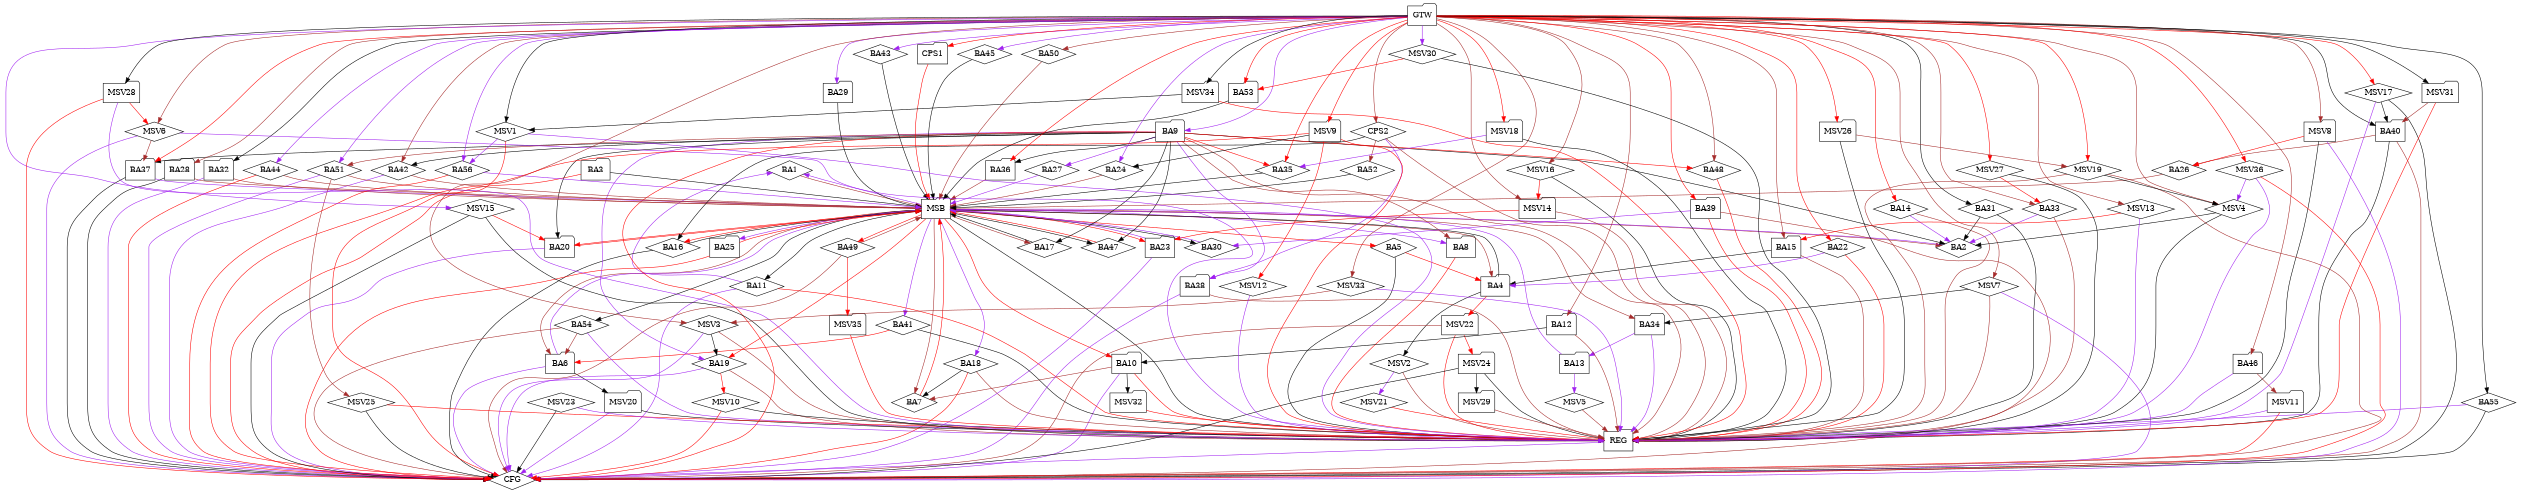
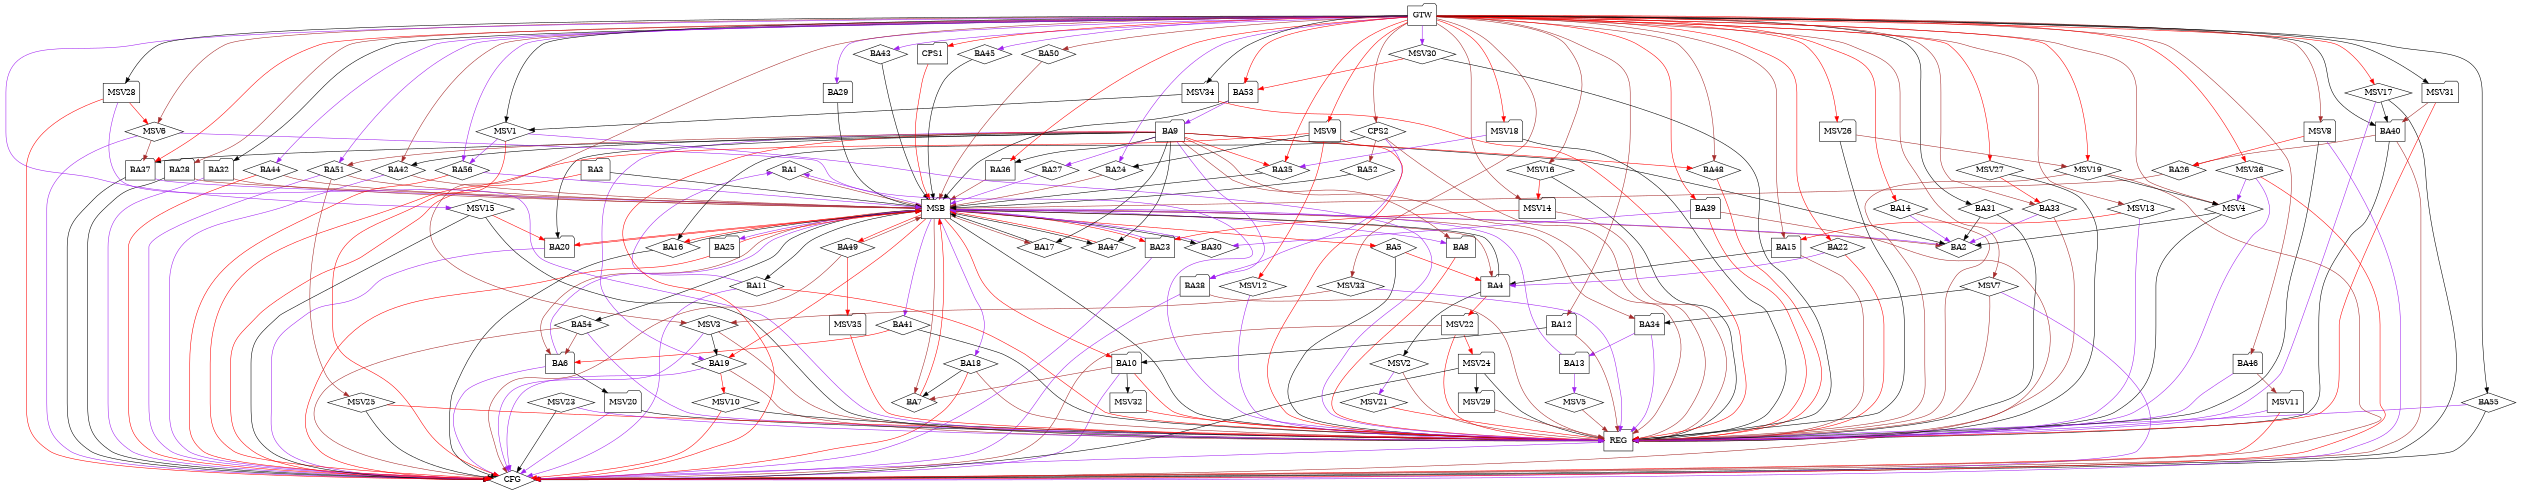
(1280, 51) -> (1209, 111)
